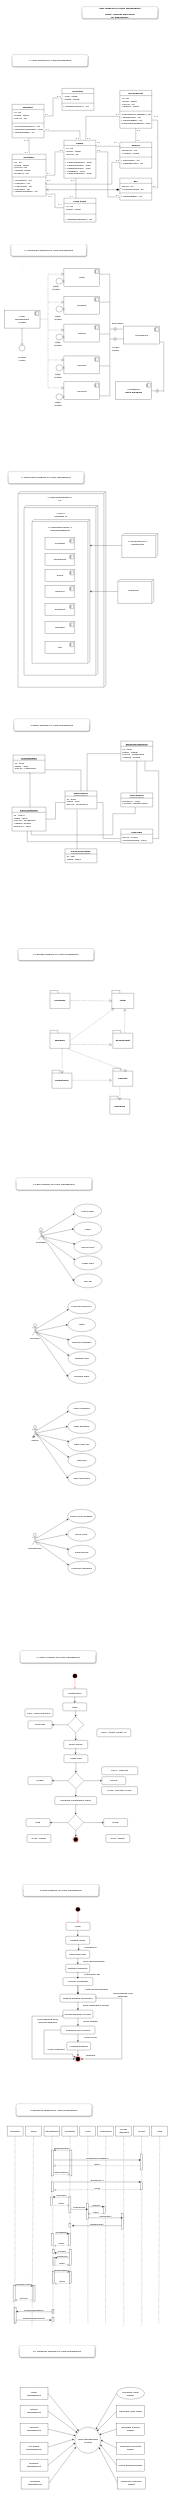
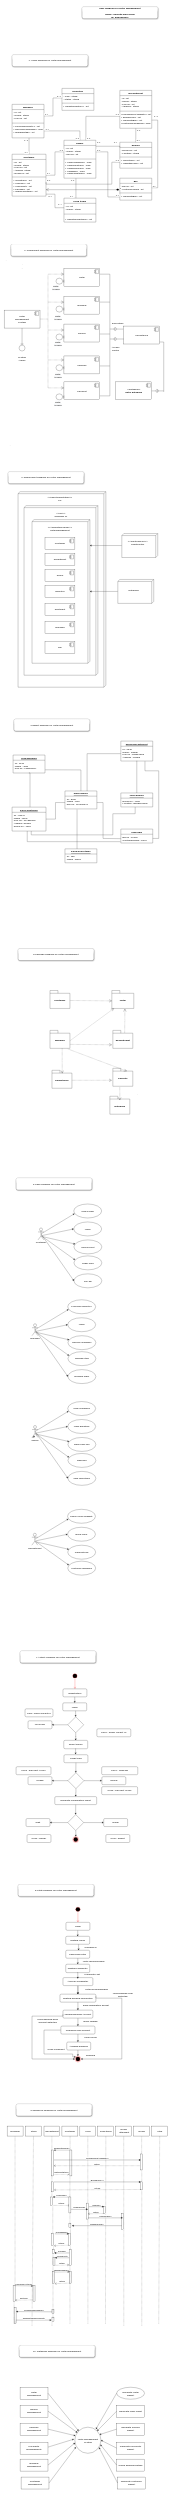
none -> (34, 1772)
(61, 1892) -> (56, 1892)
